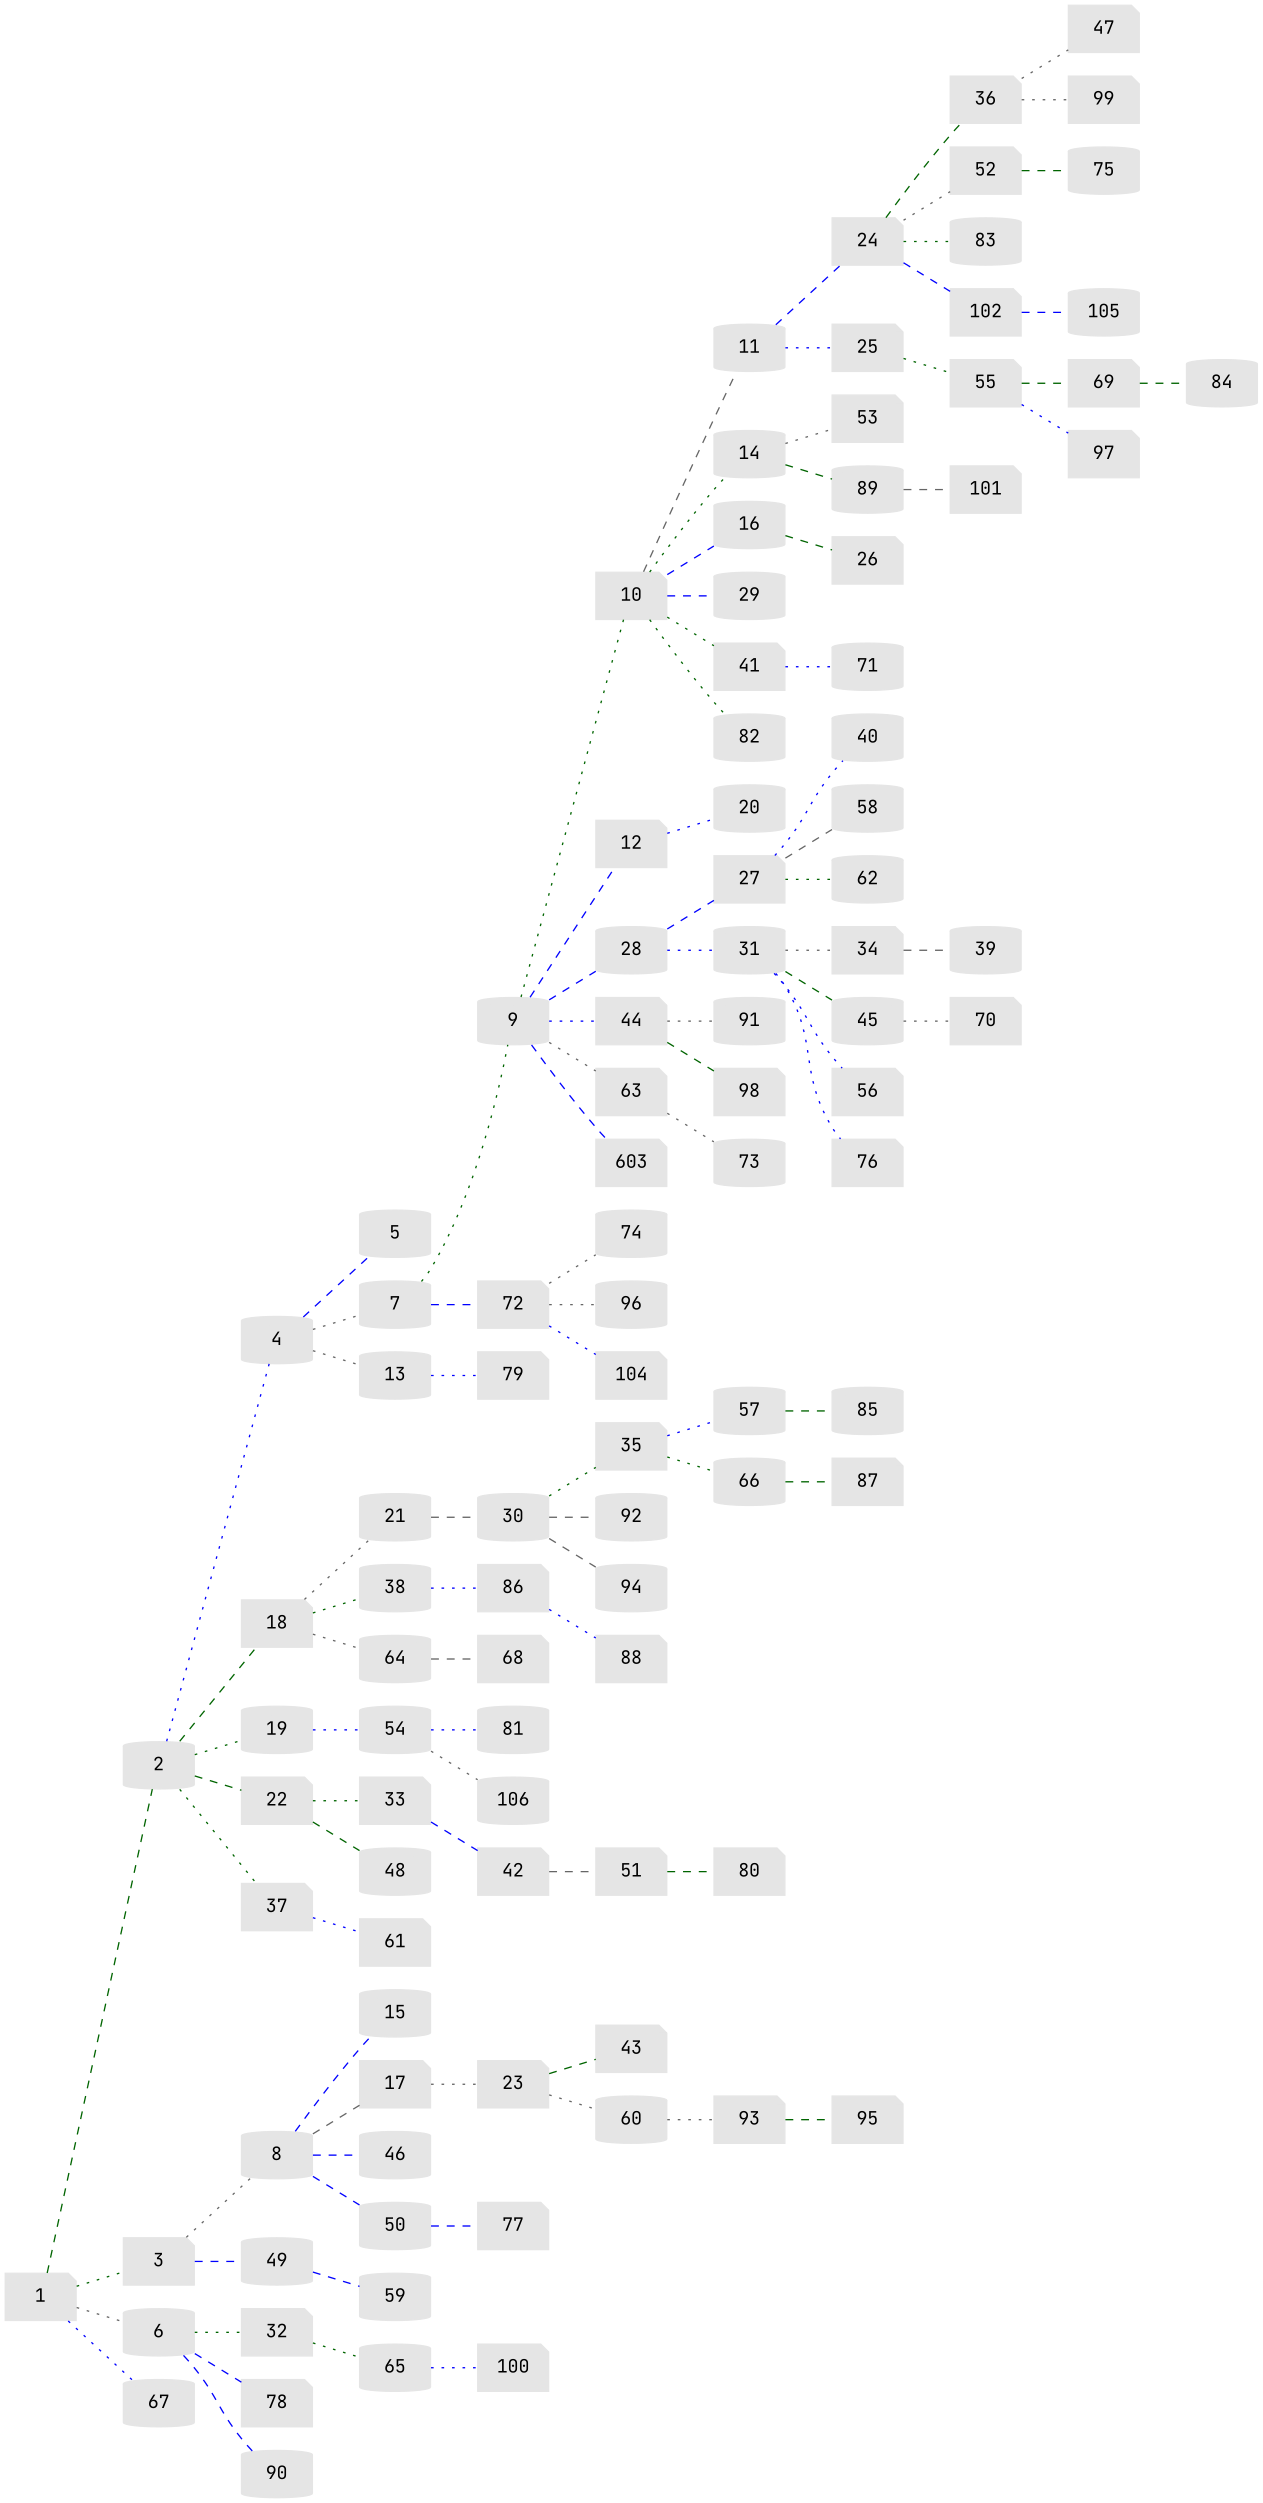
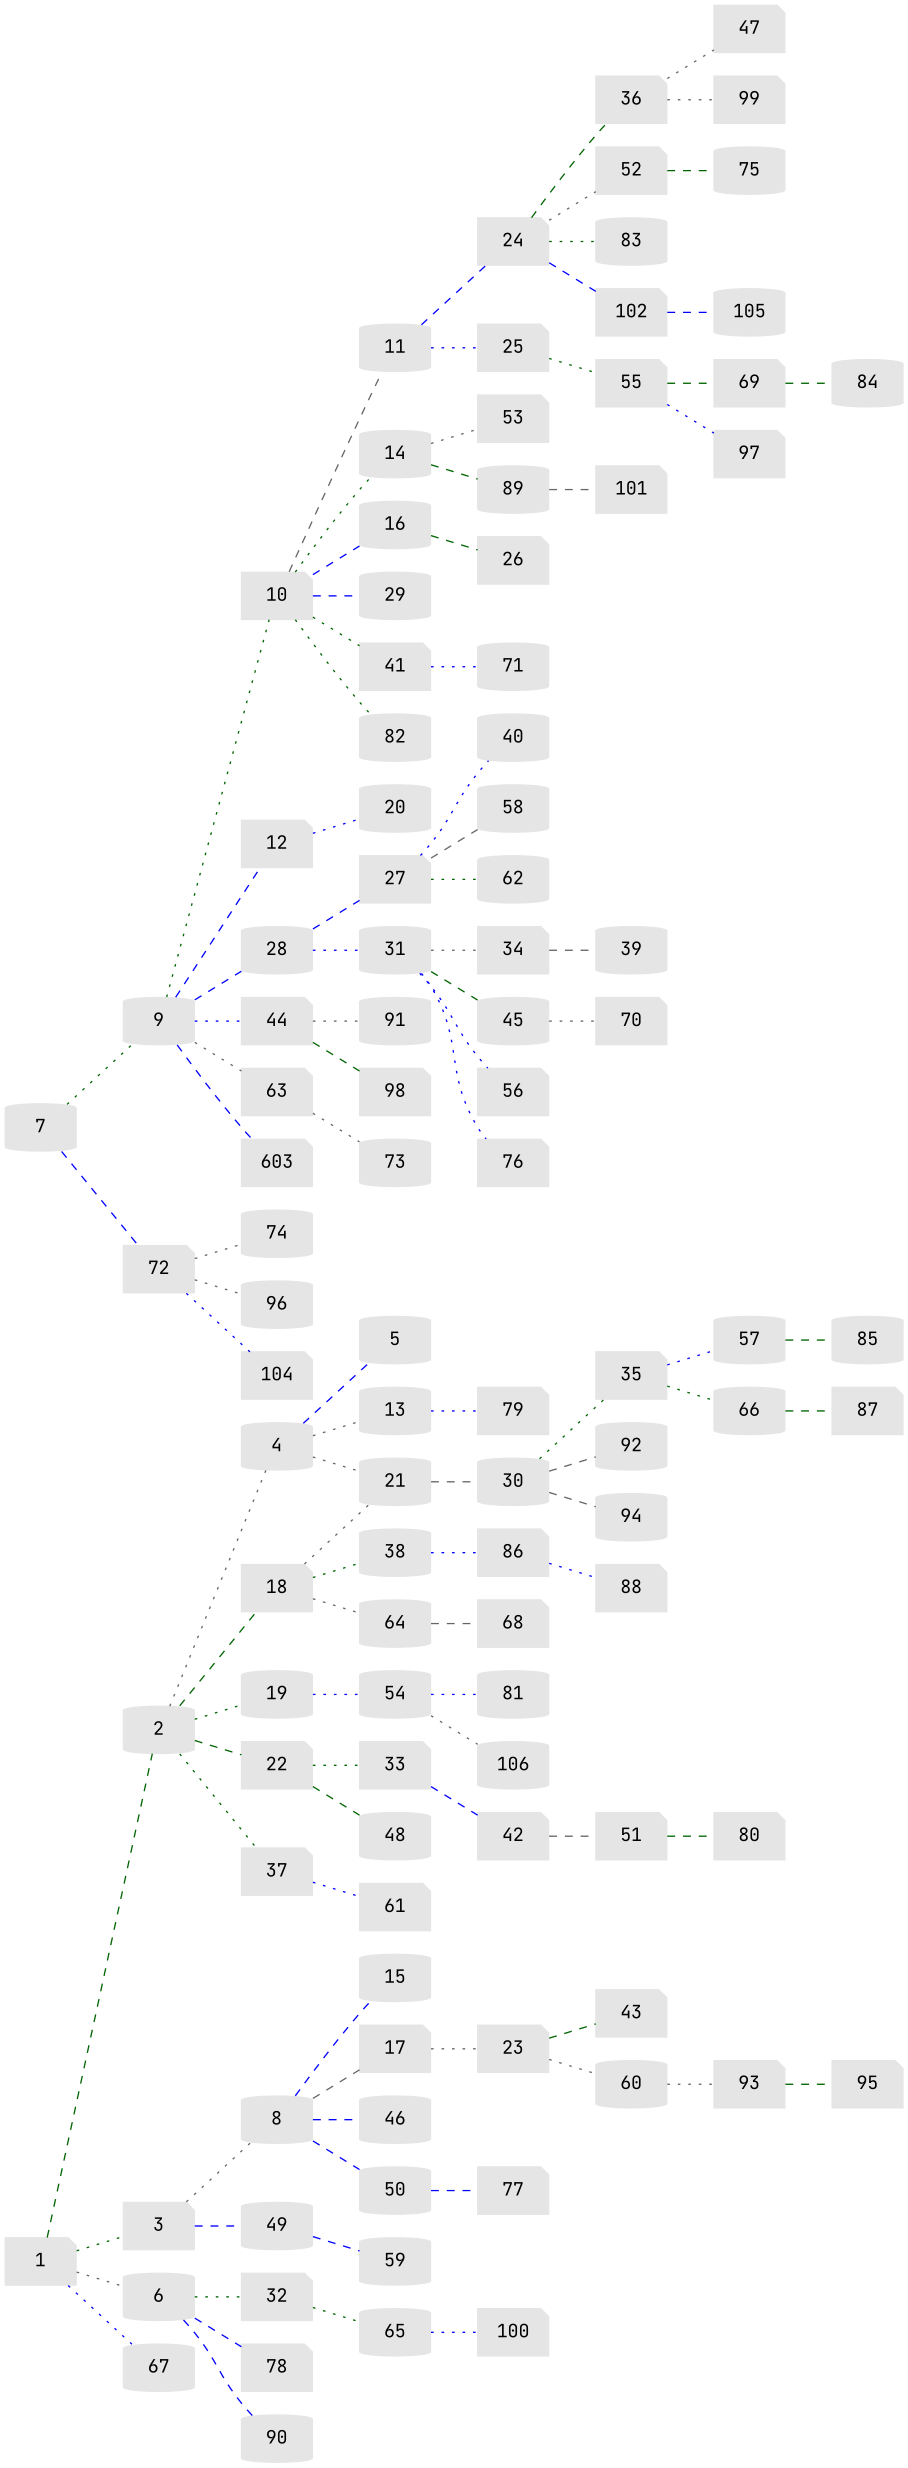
(336, 1322) -> (336, 1464)
(218, 1553) -> (218, 1588)
